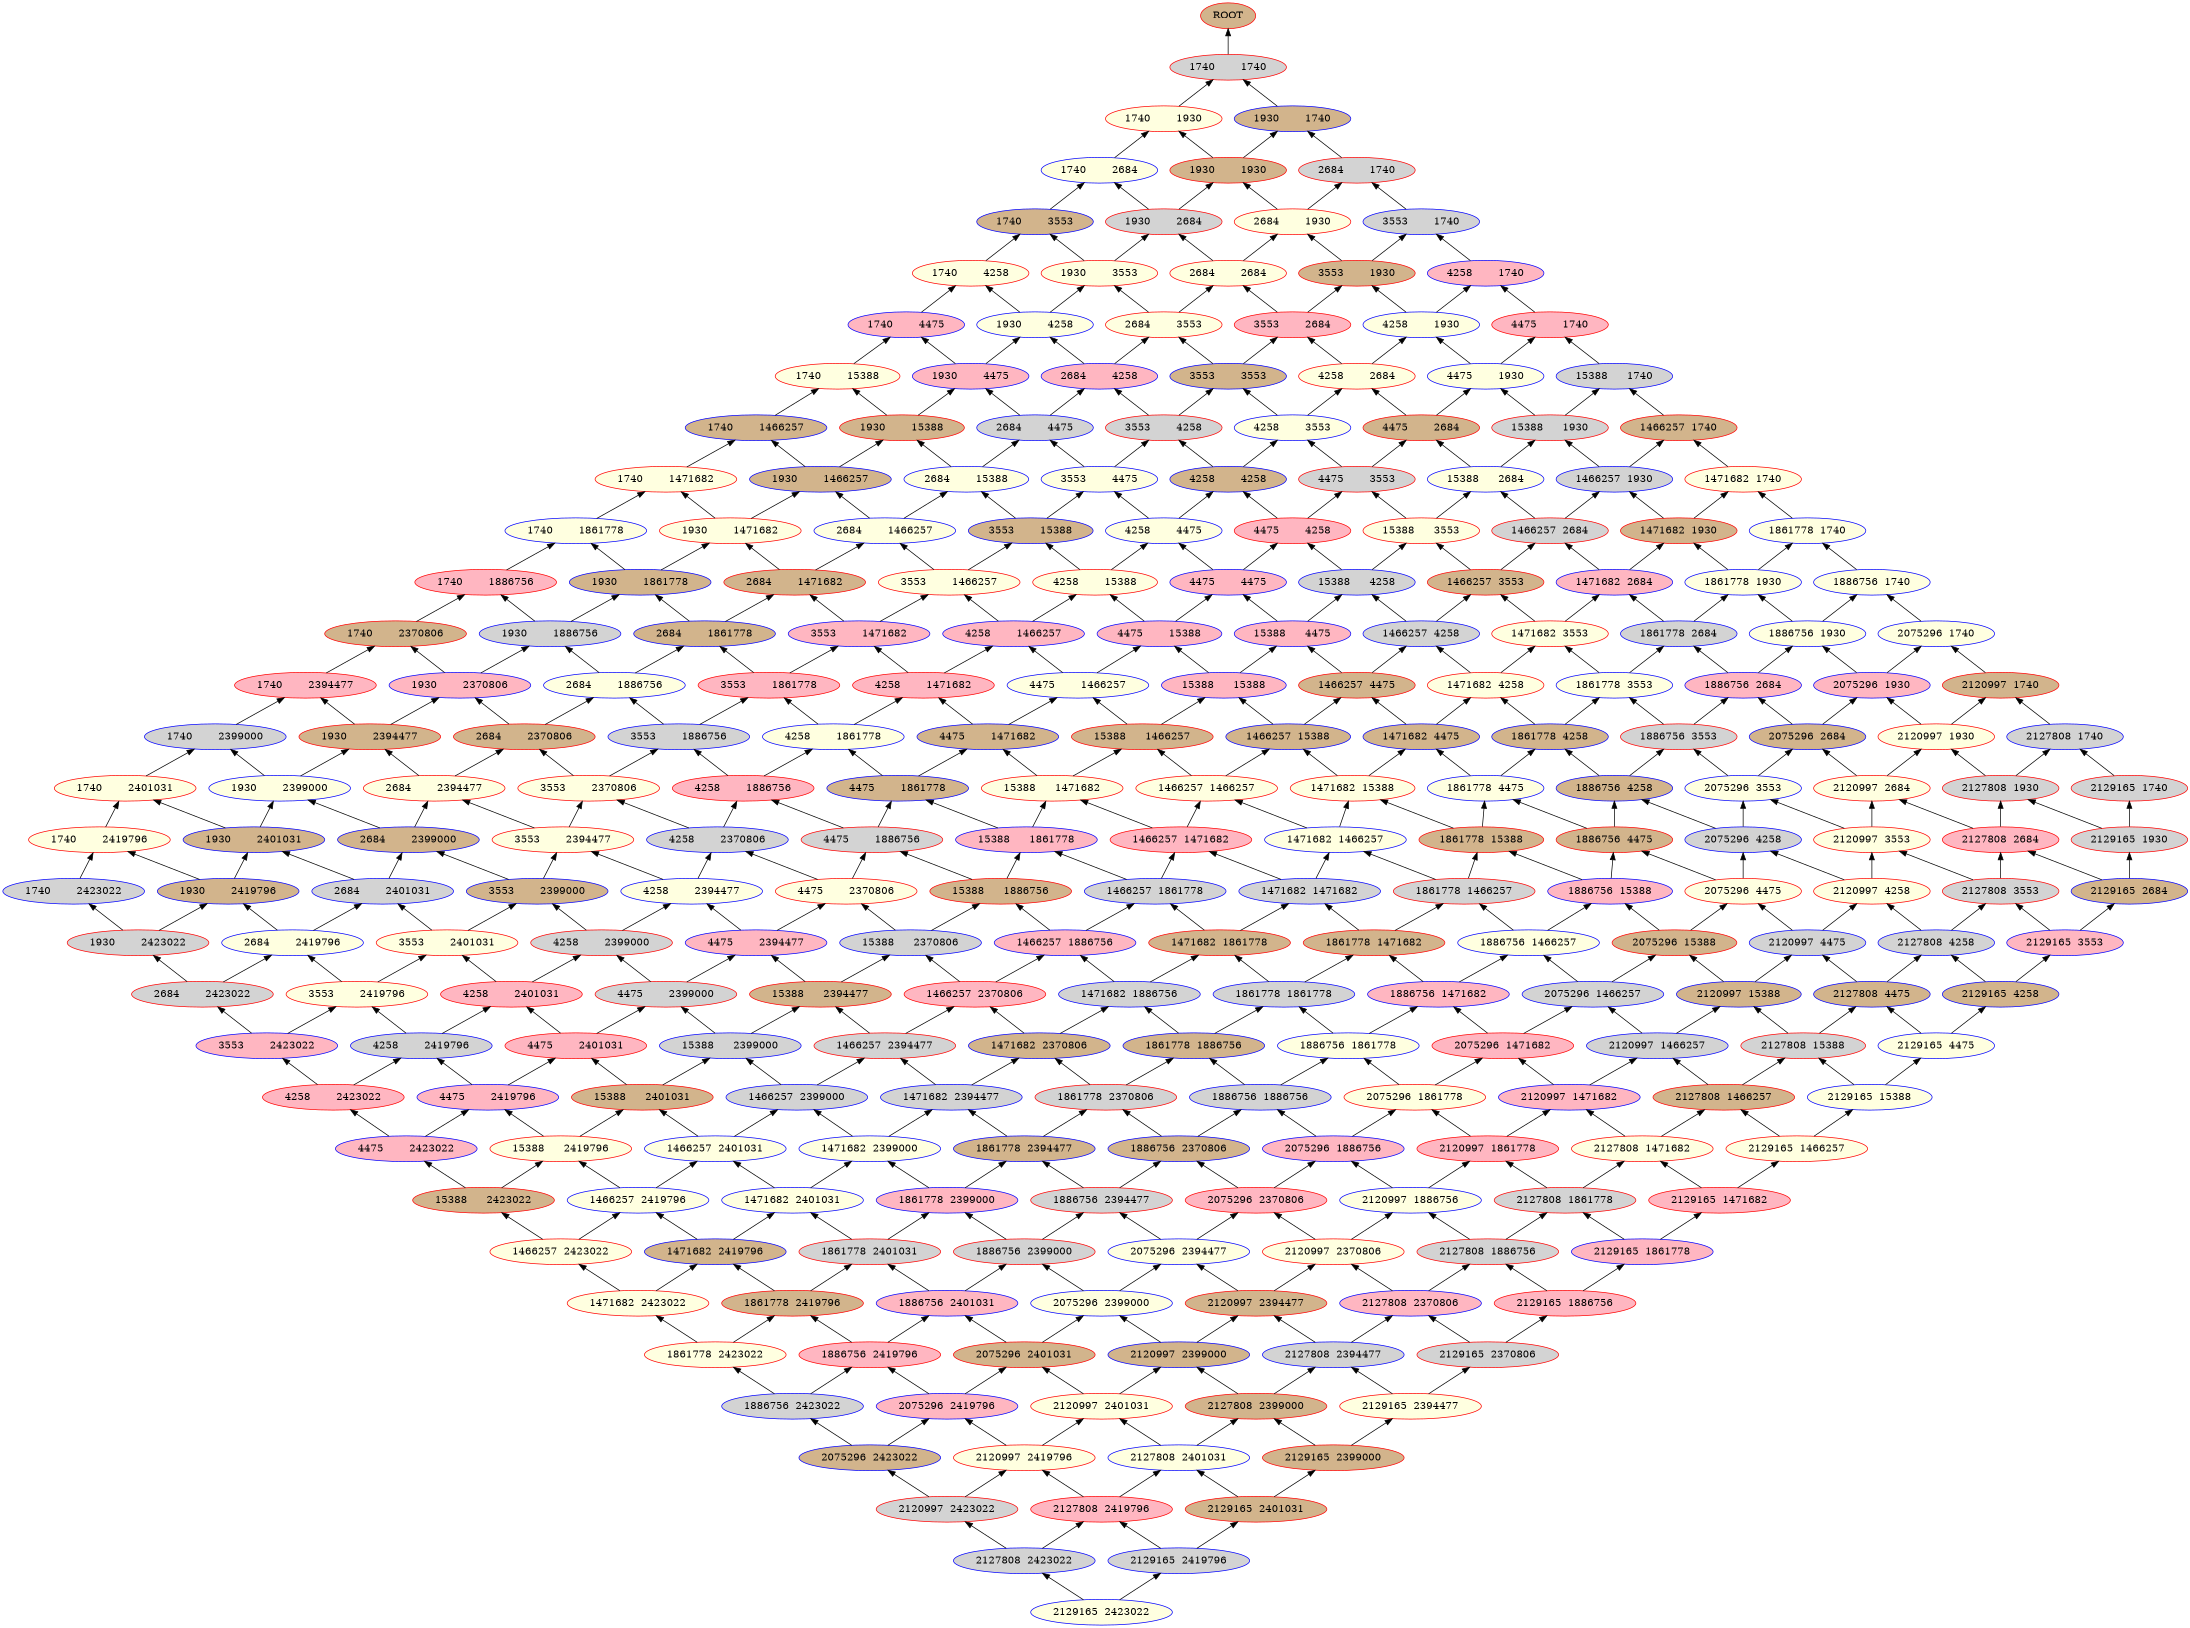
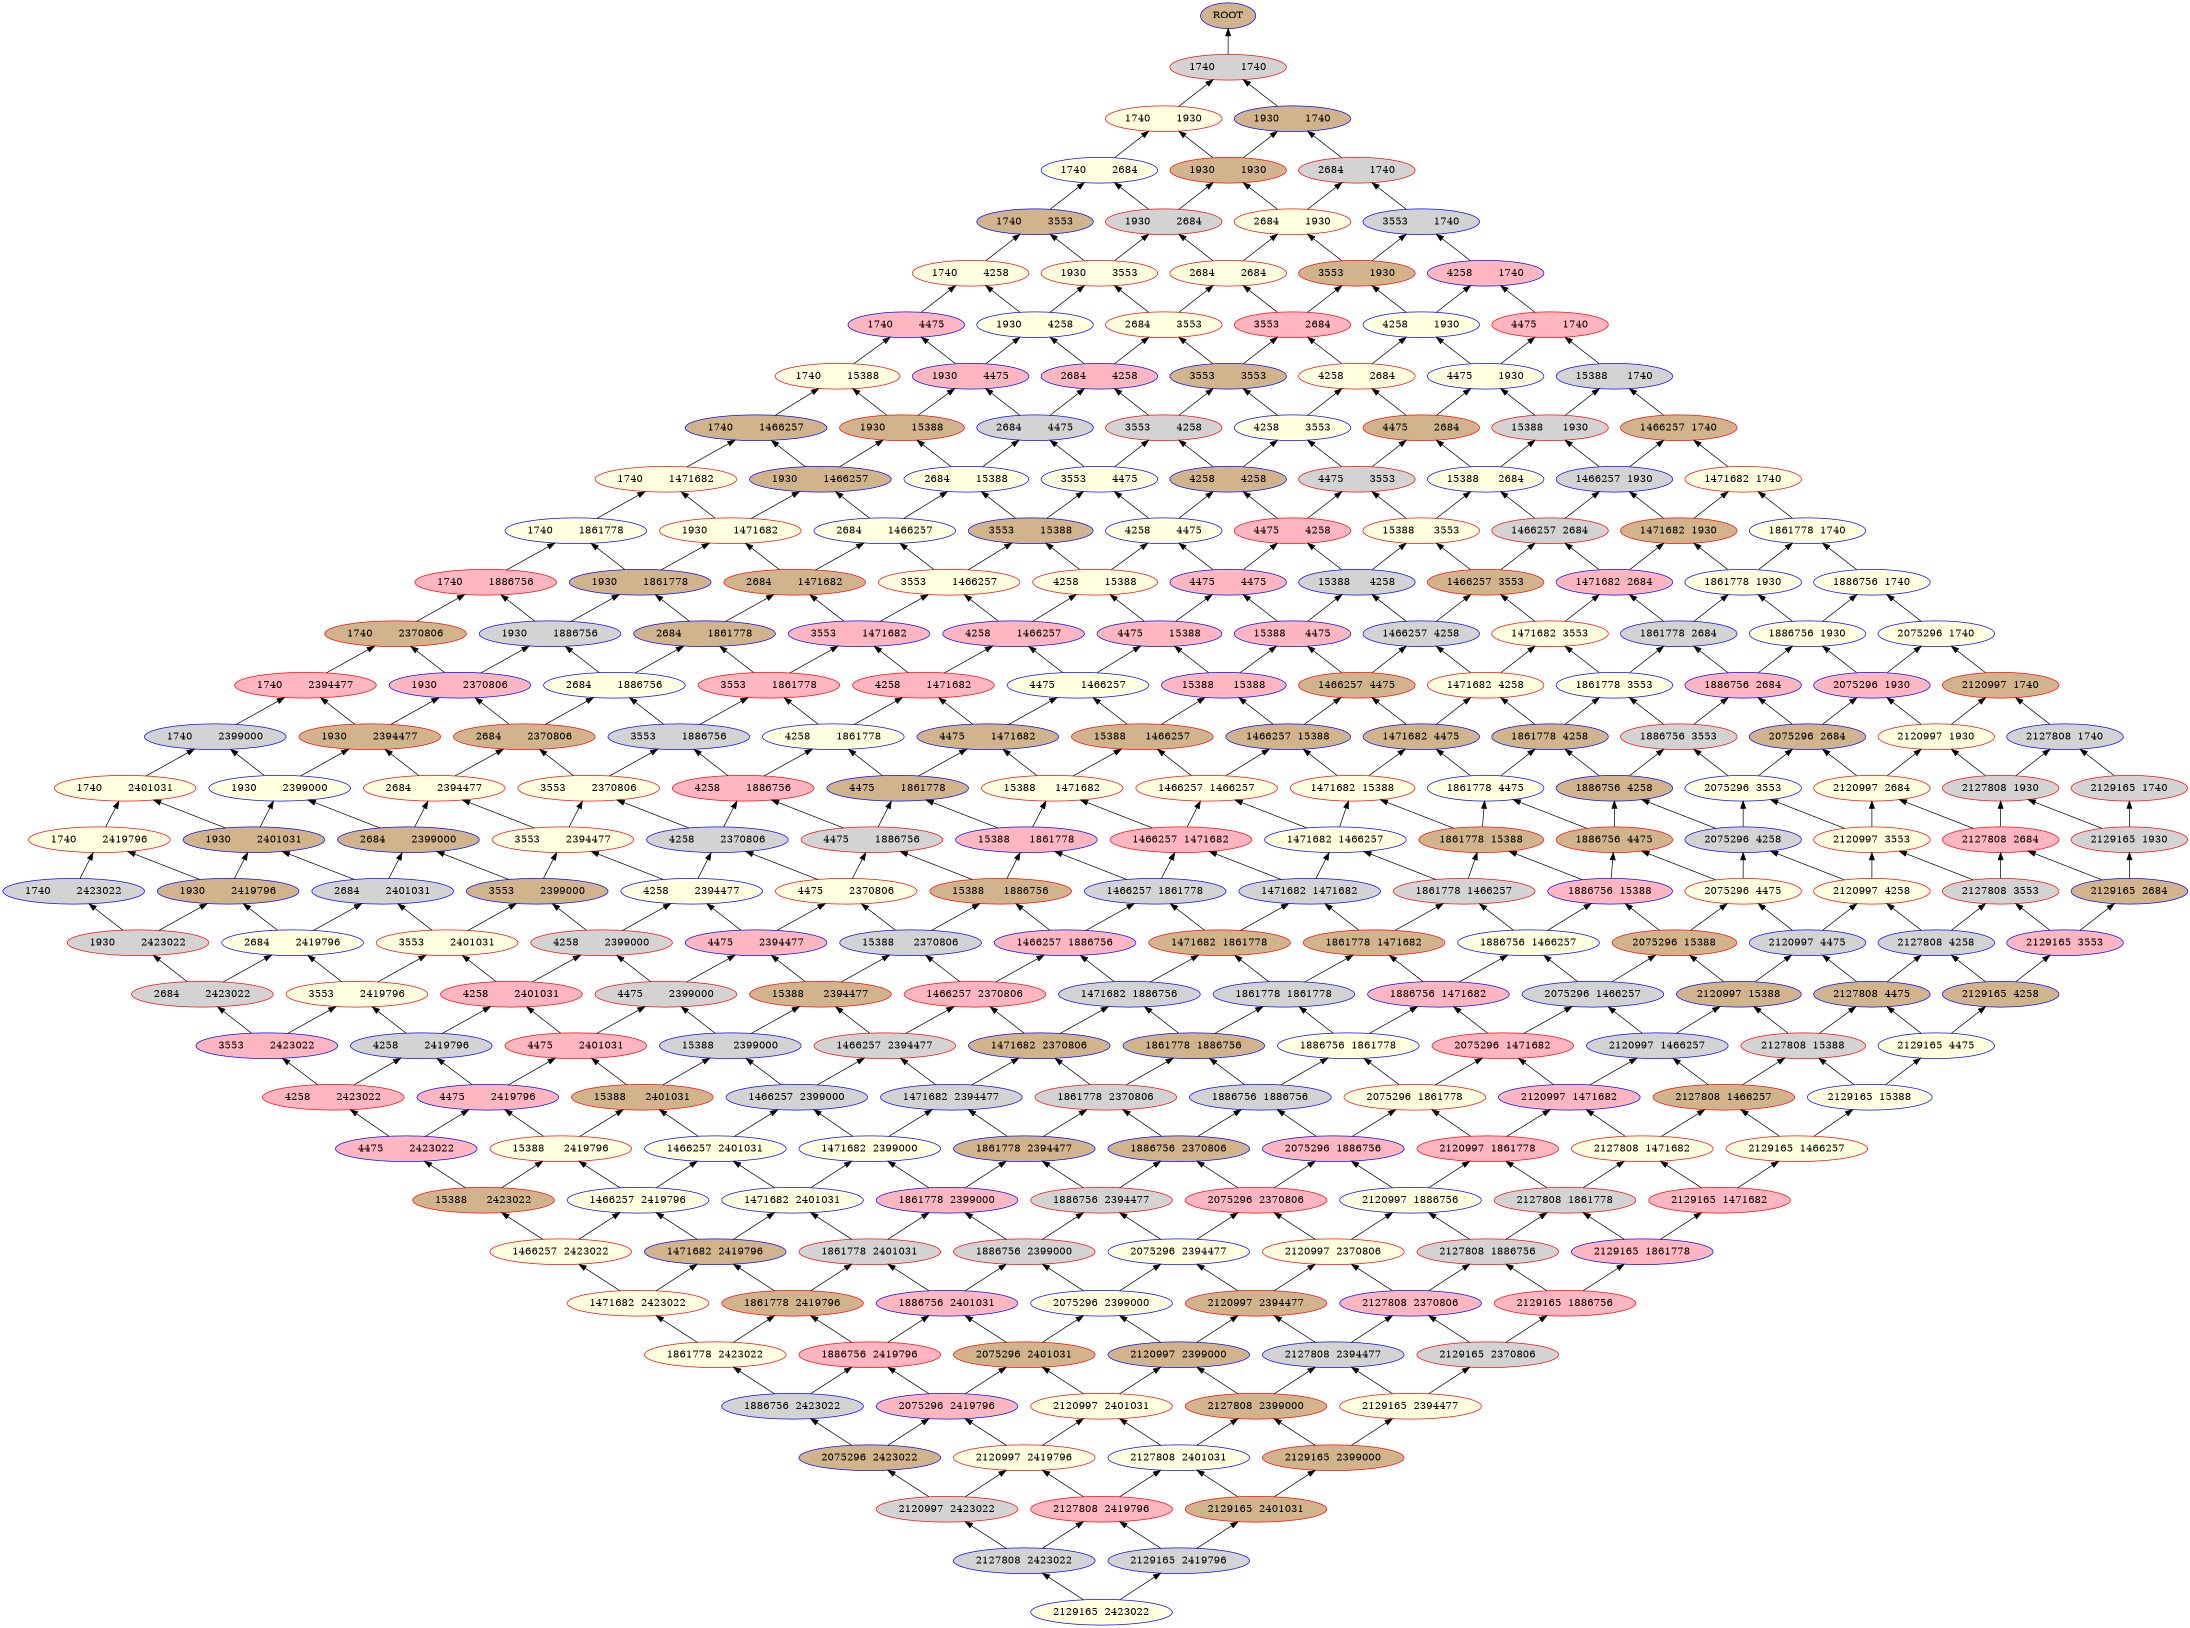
(1228, 16) -> (1228, 16)
